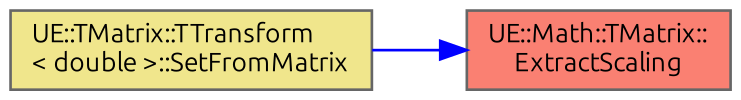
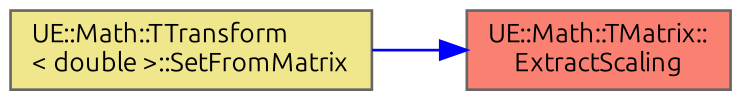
(191, 50) -> (191, 50)
